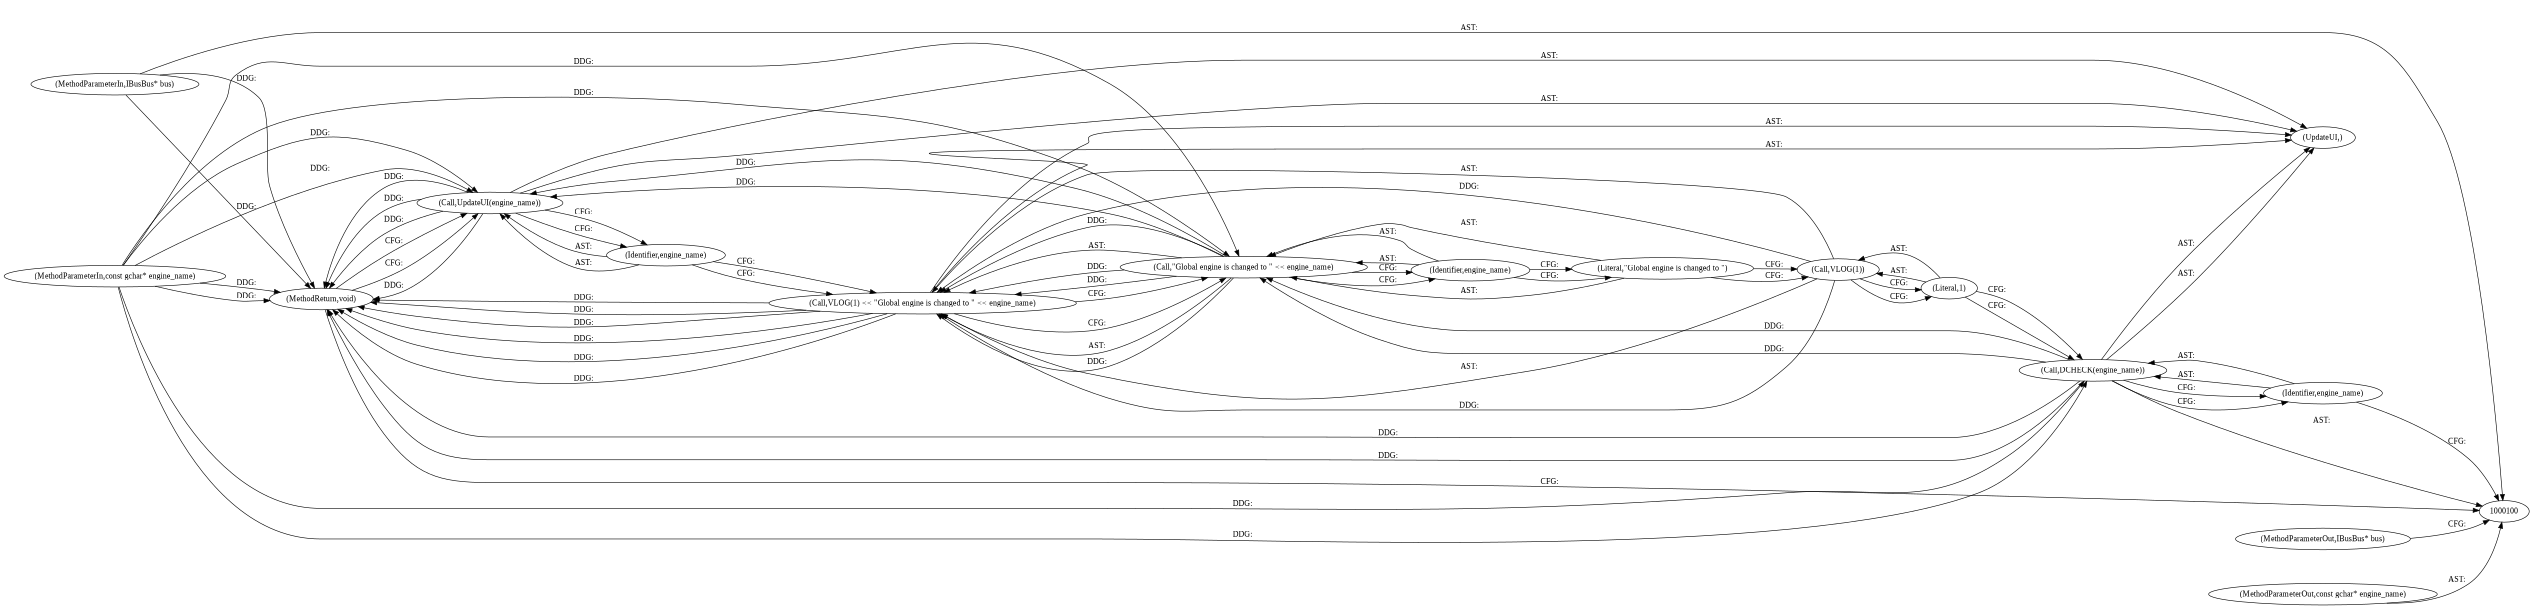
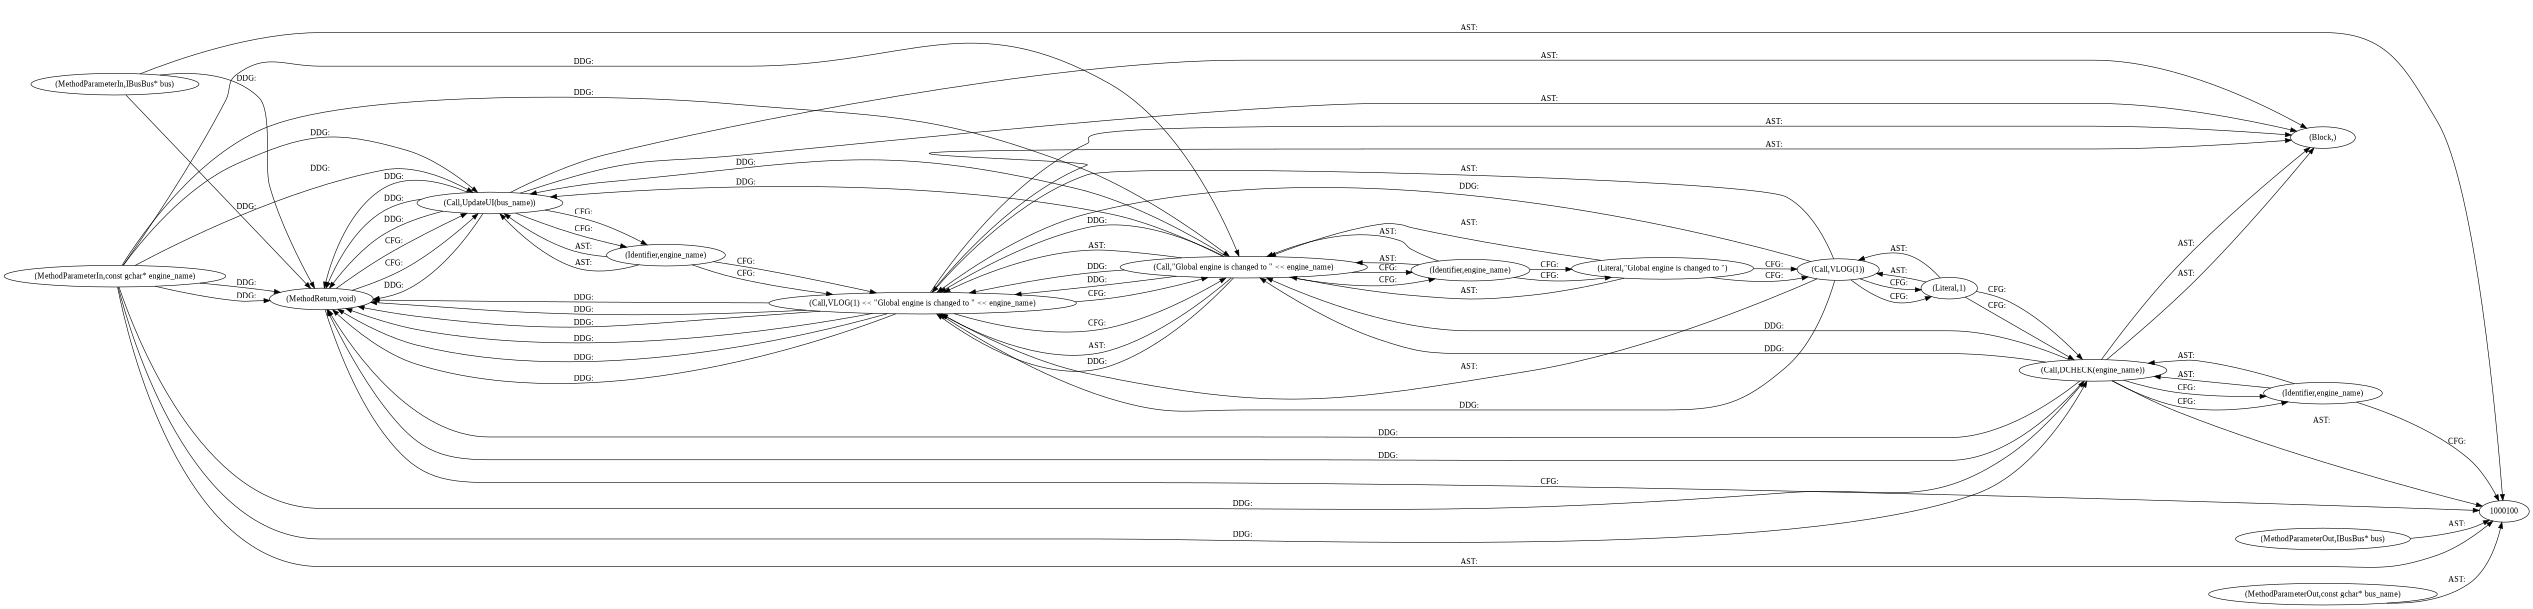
(2323, 138) -> (2323, 138)
(490, 203) -> (490, 203)
(2458, 524) -> (2458, 524)
none -> (1224, 567)
(2323, 594) -> (2323, 594)
